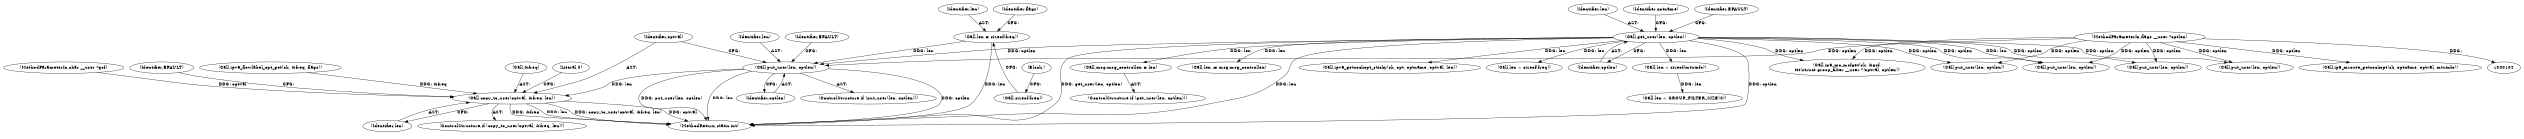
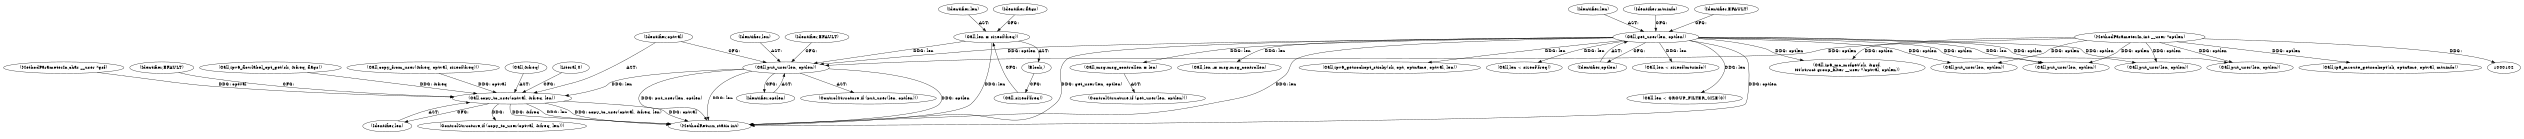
(1656, 9) -> (1656, 9)
(2140, 37) -> (2140, 37)
none -> (1033, 45)
none -> (423, 68)
(1680, 81) -> (1723, 61)
(499, 112) -> (499, 112)
